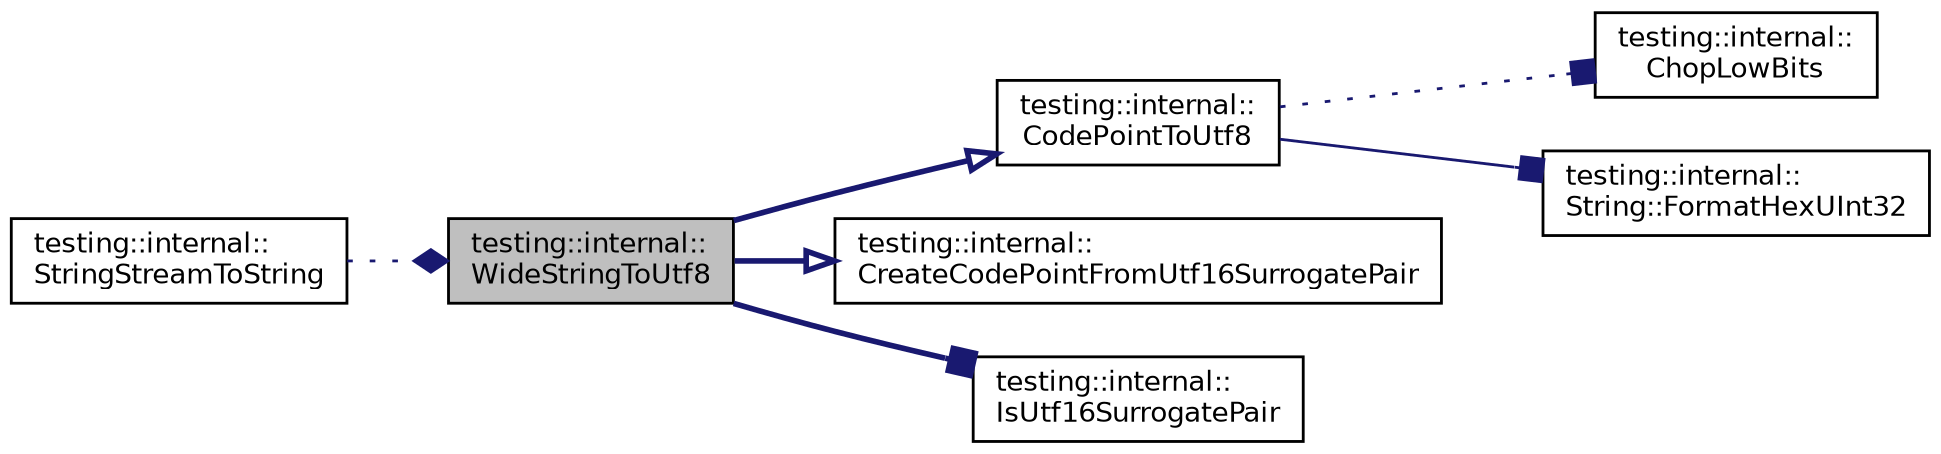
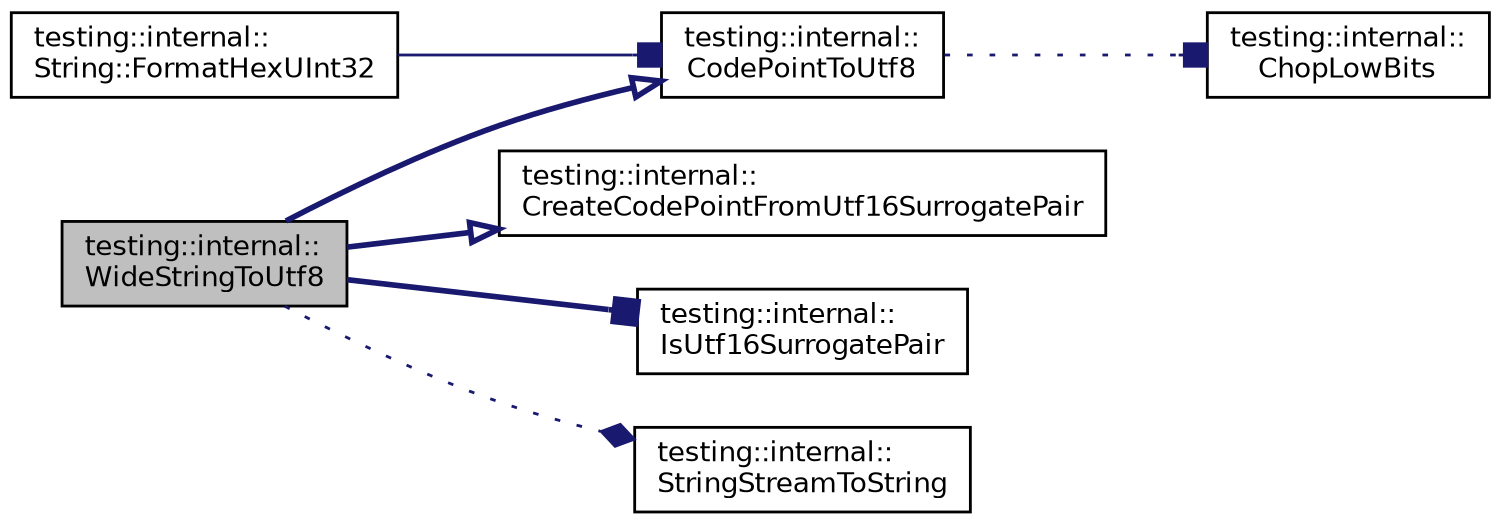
(1397, 153) -> (515, 55)
(380, 261) -> (439, 379)
